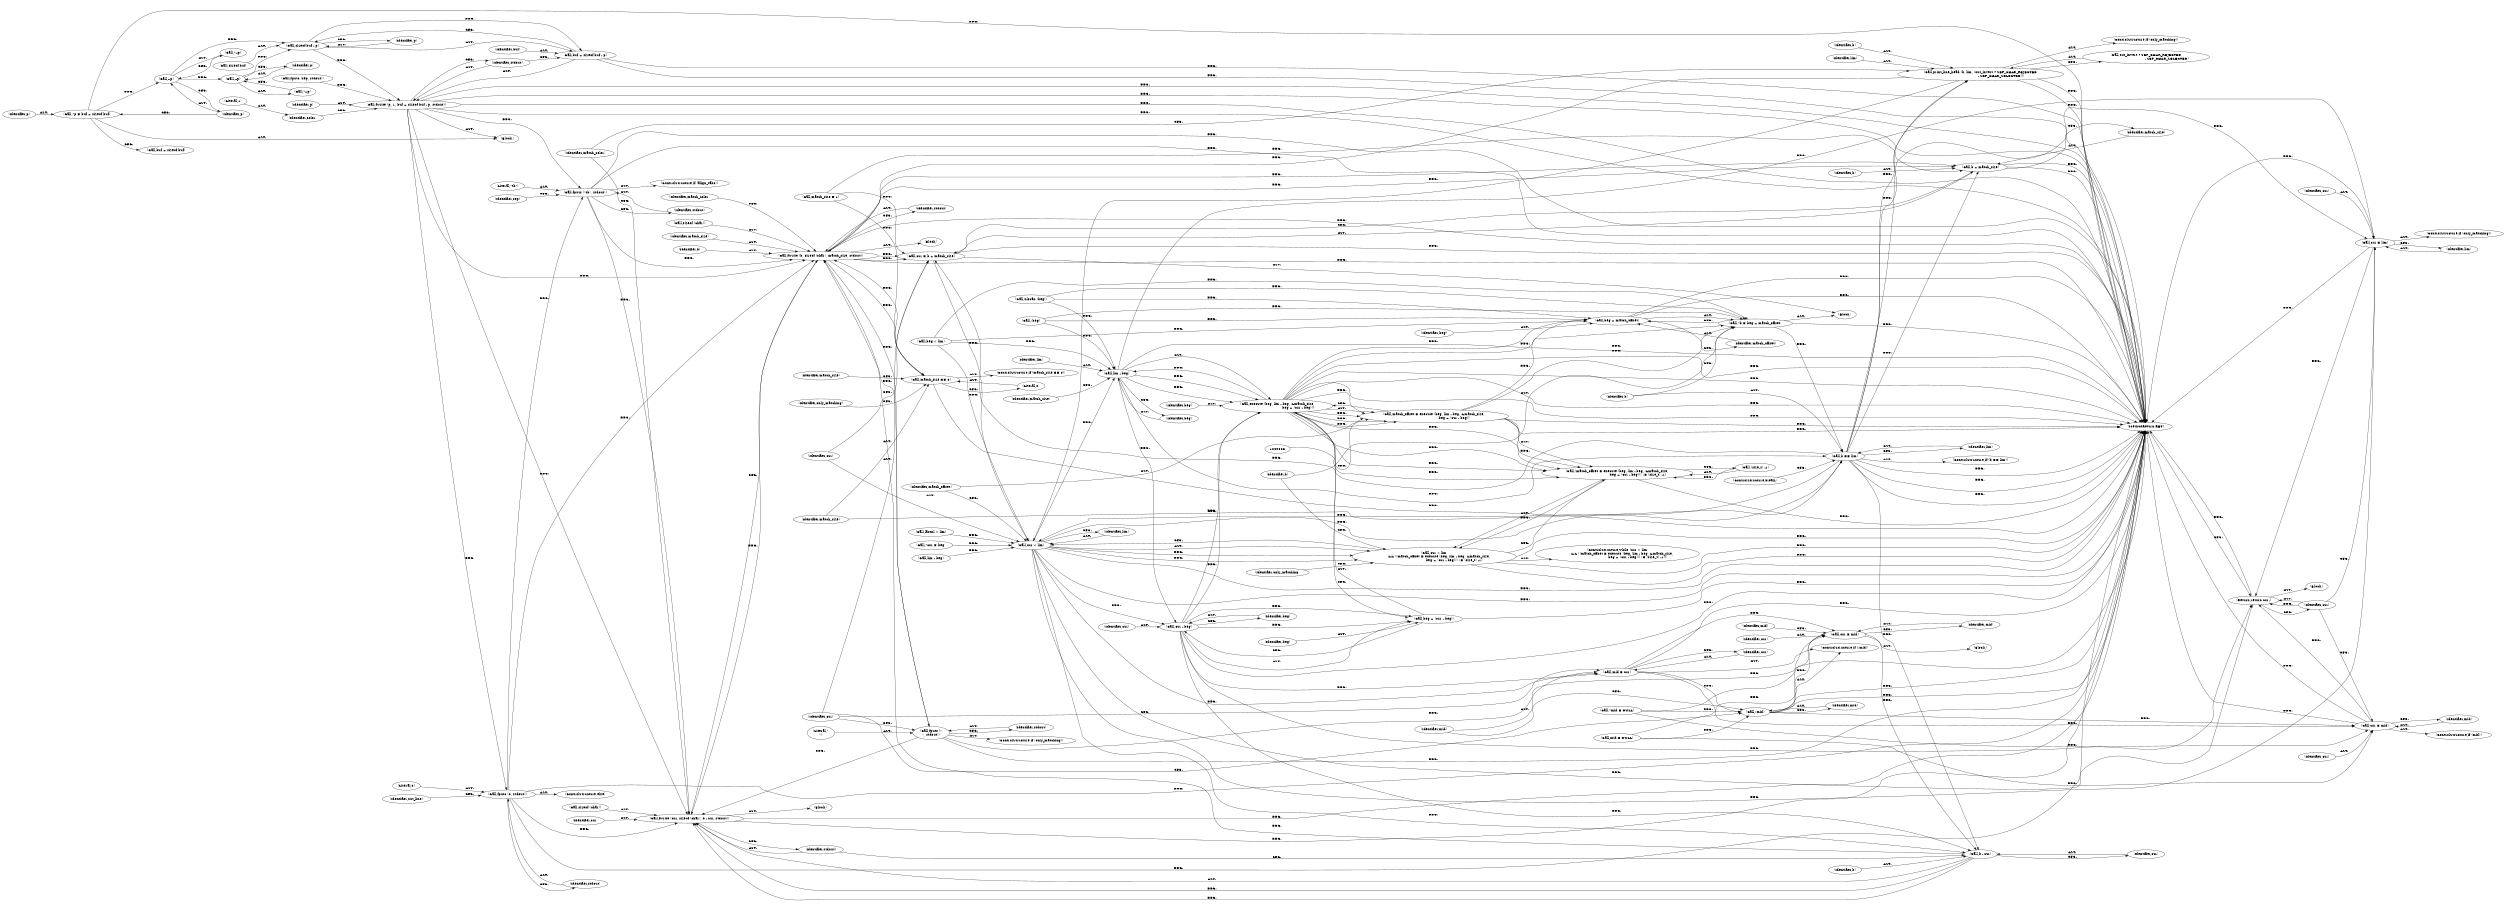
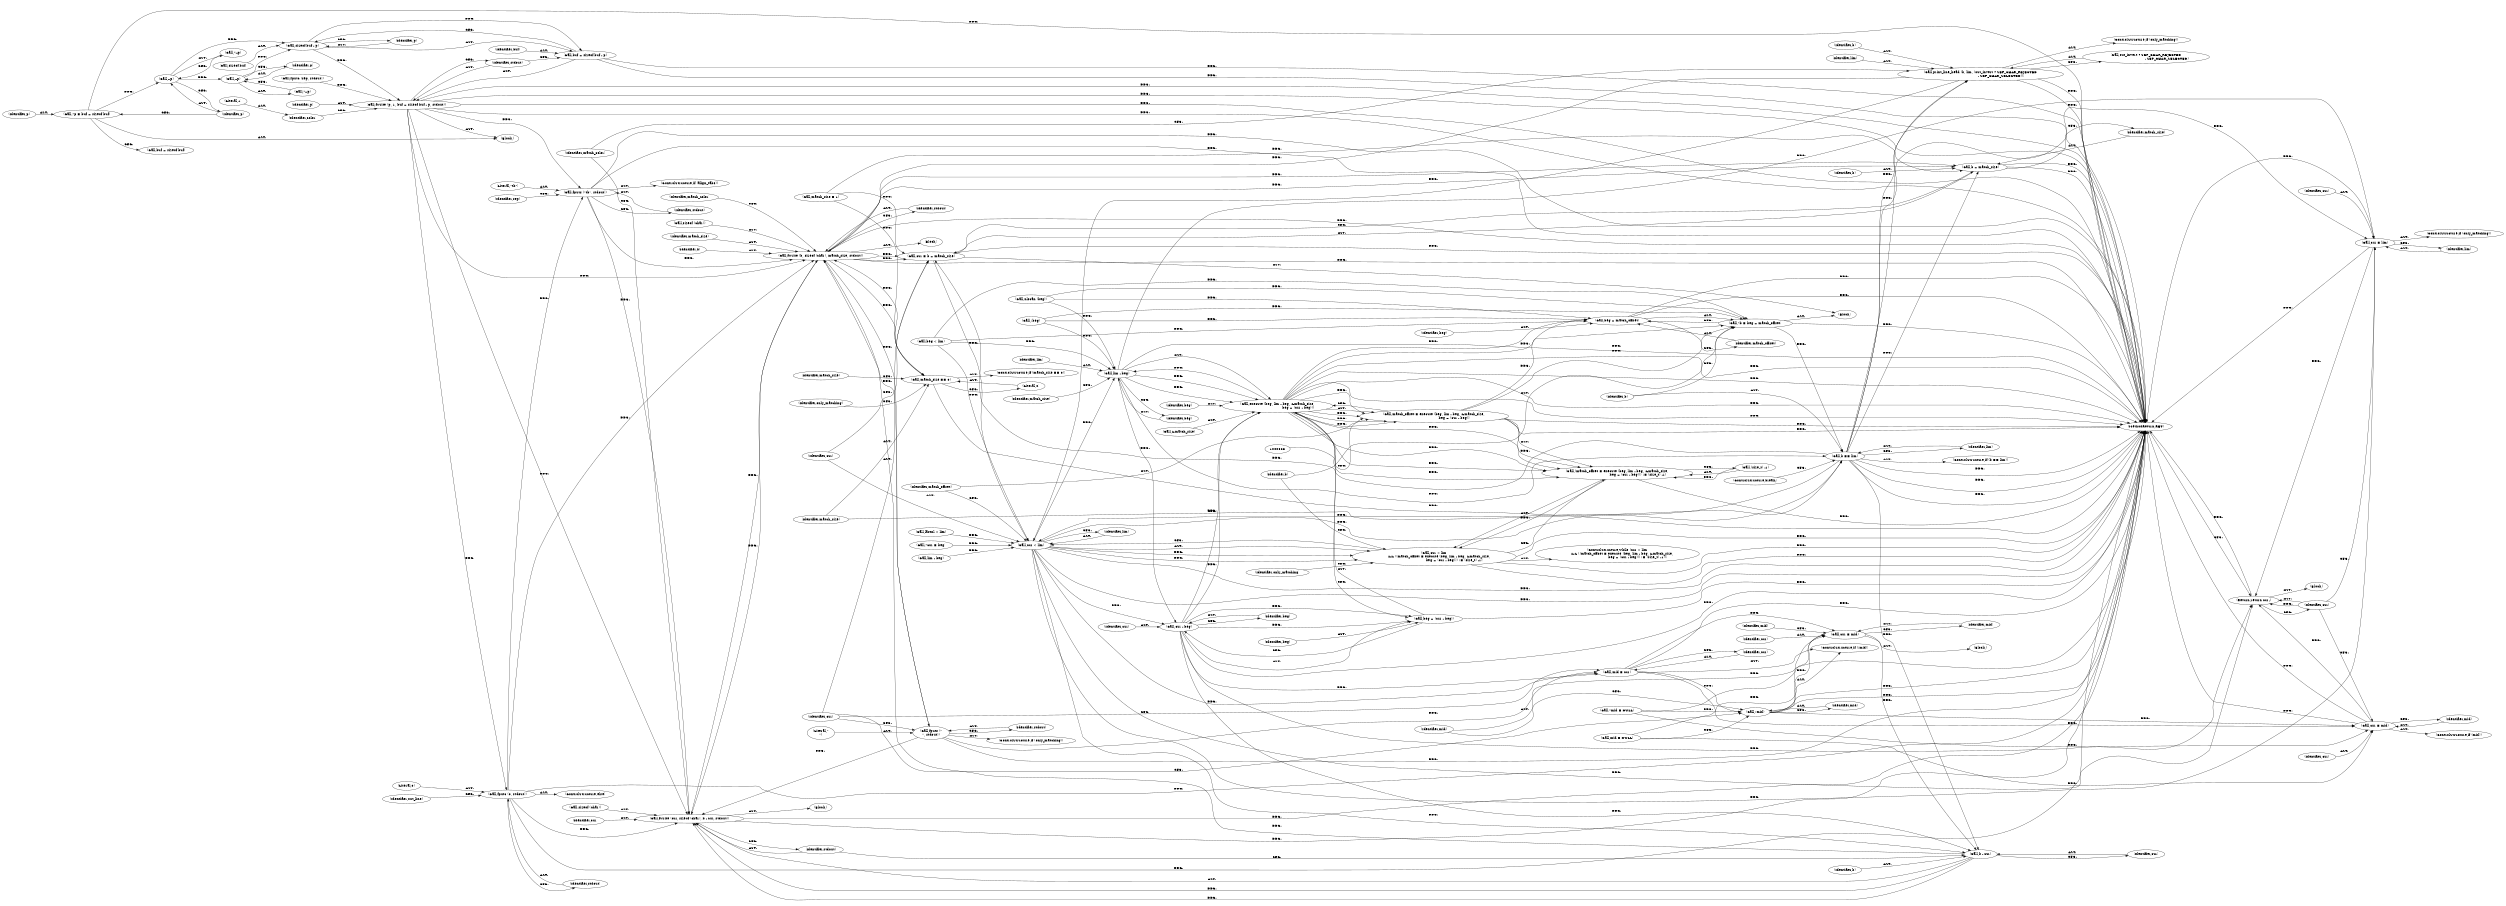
none -> (1179, 432)
(754, 475) -> (754, 475)
(1709, 730) -> (1709, 730)
